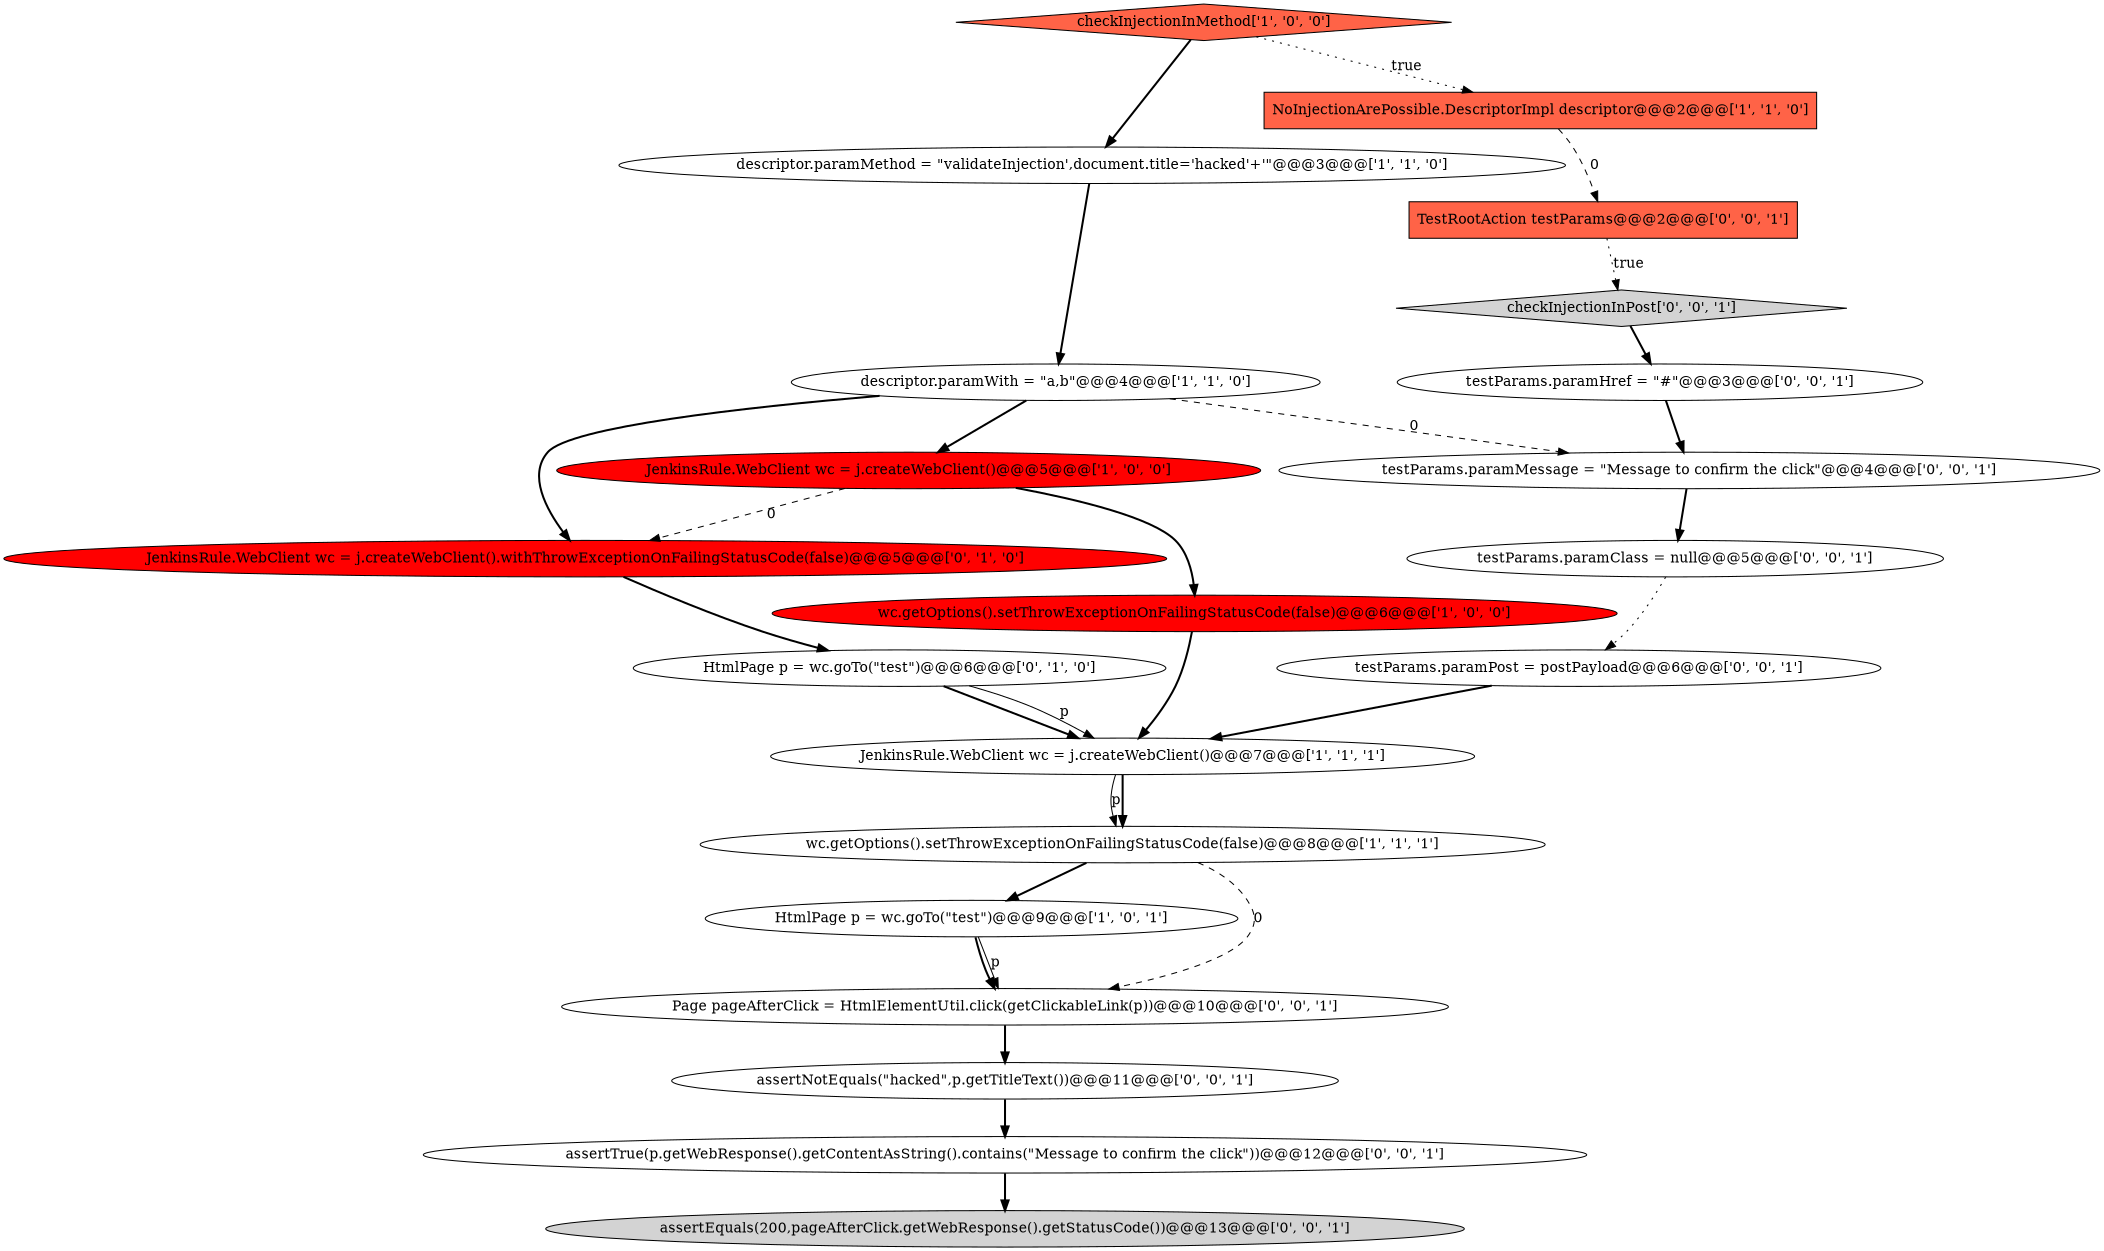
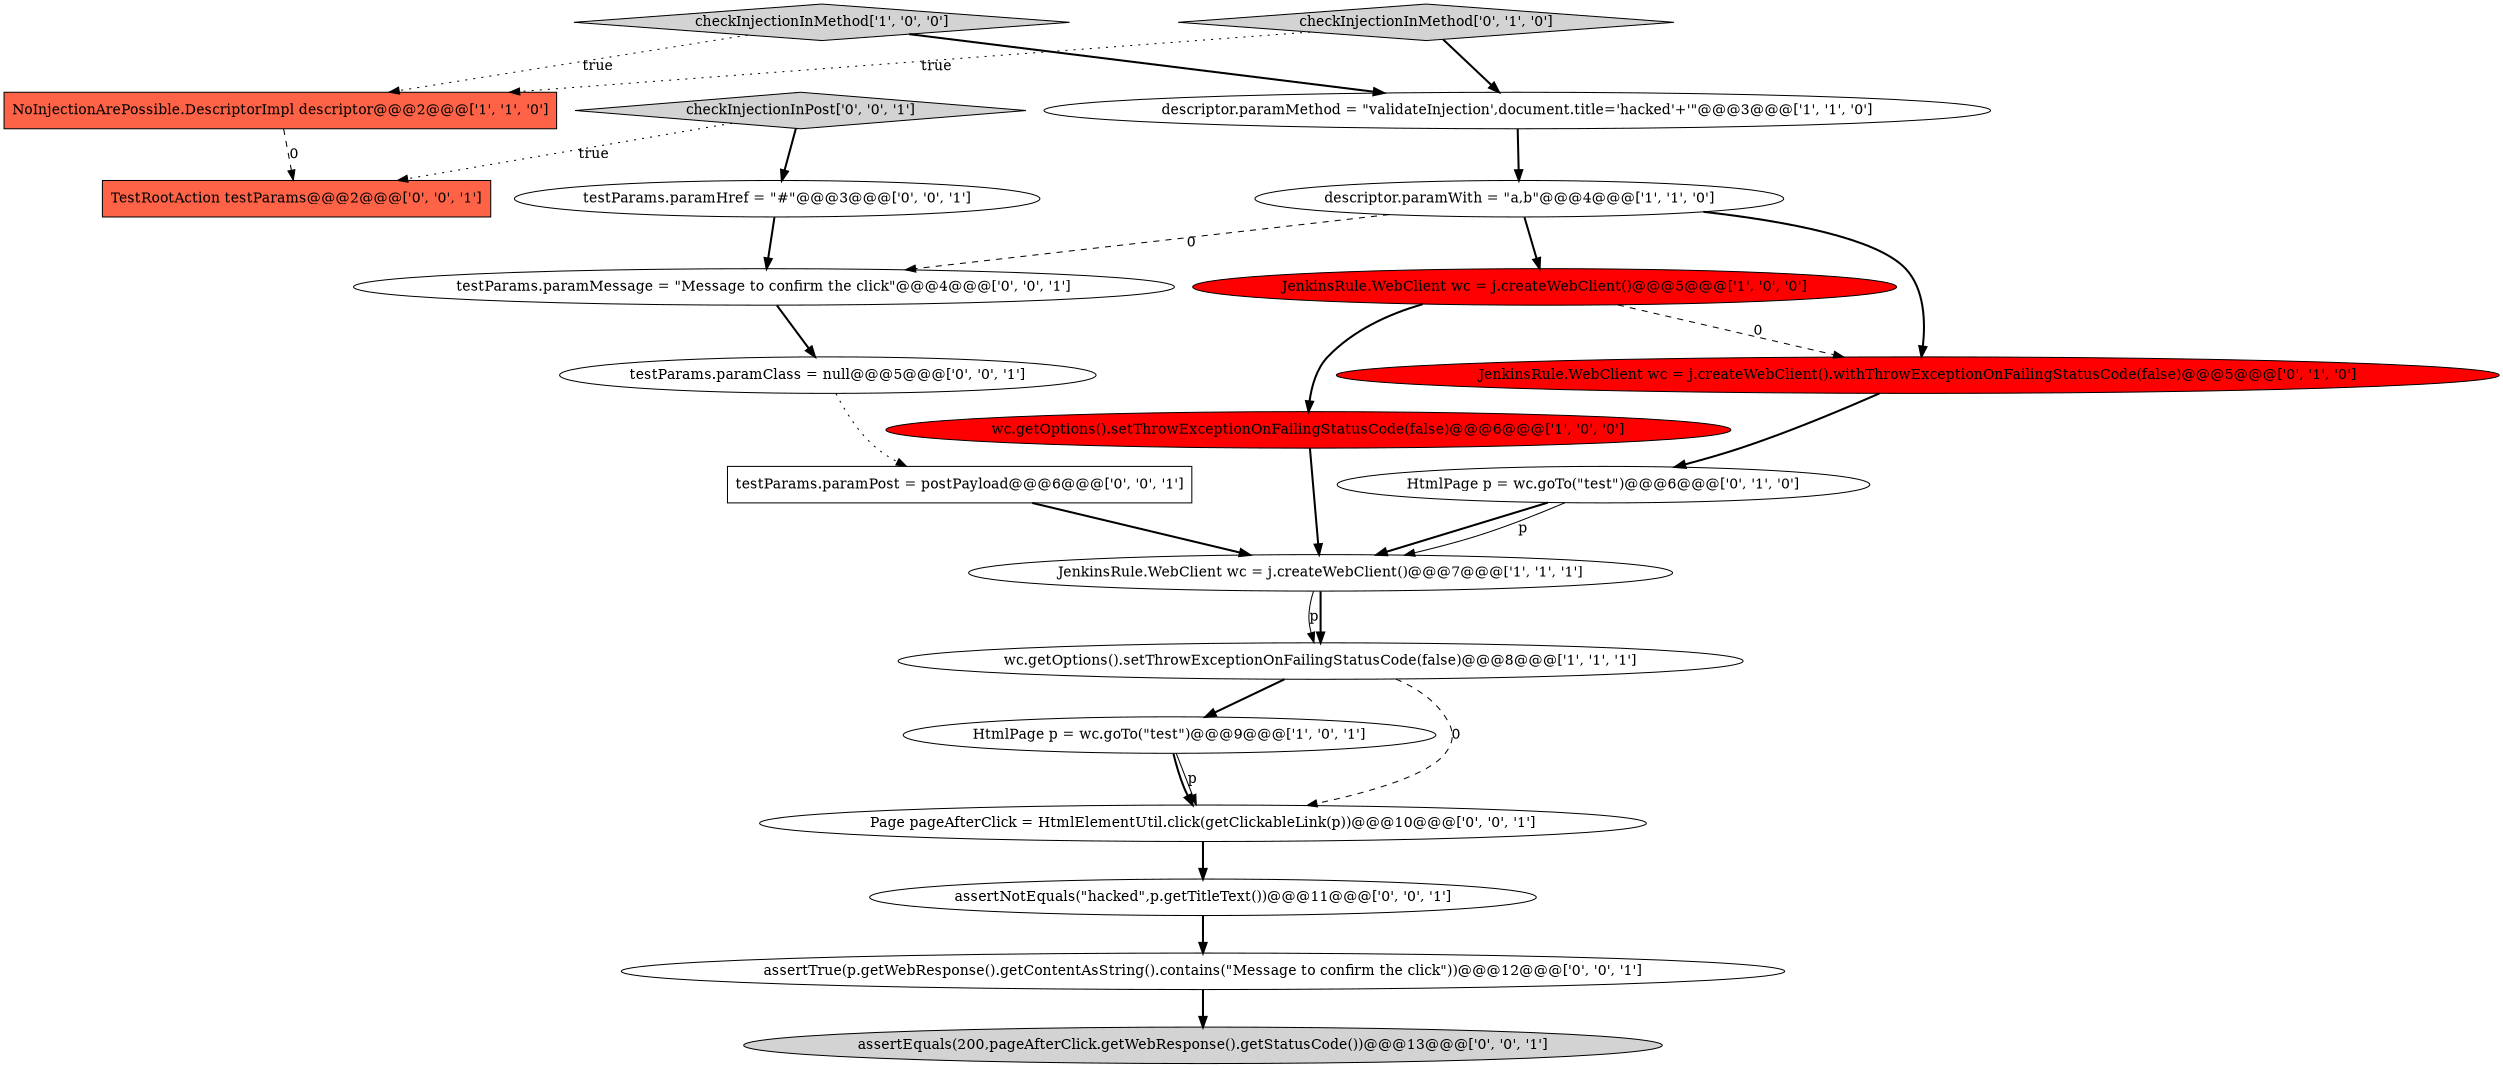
(1204, 22) -> (822, 22)
none -> (1426, 22)
(1611, 259) -> (570, 151)
(1579, 668) -> (960, 485)
